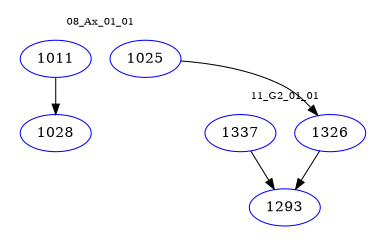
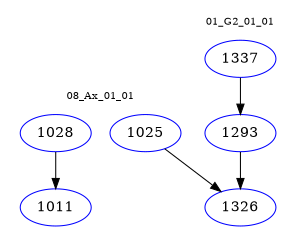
(56, 91) -> (56, 165)
(285, 96) -> (240, 22)
(310, 166) -> (240, 165)
